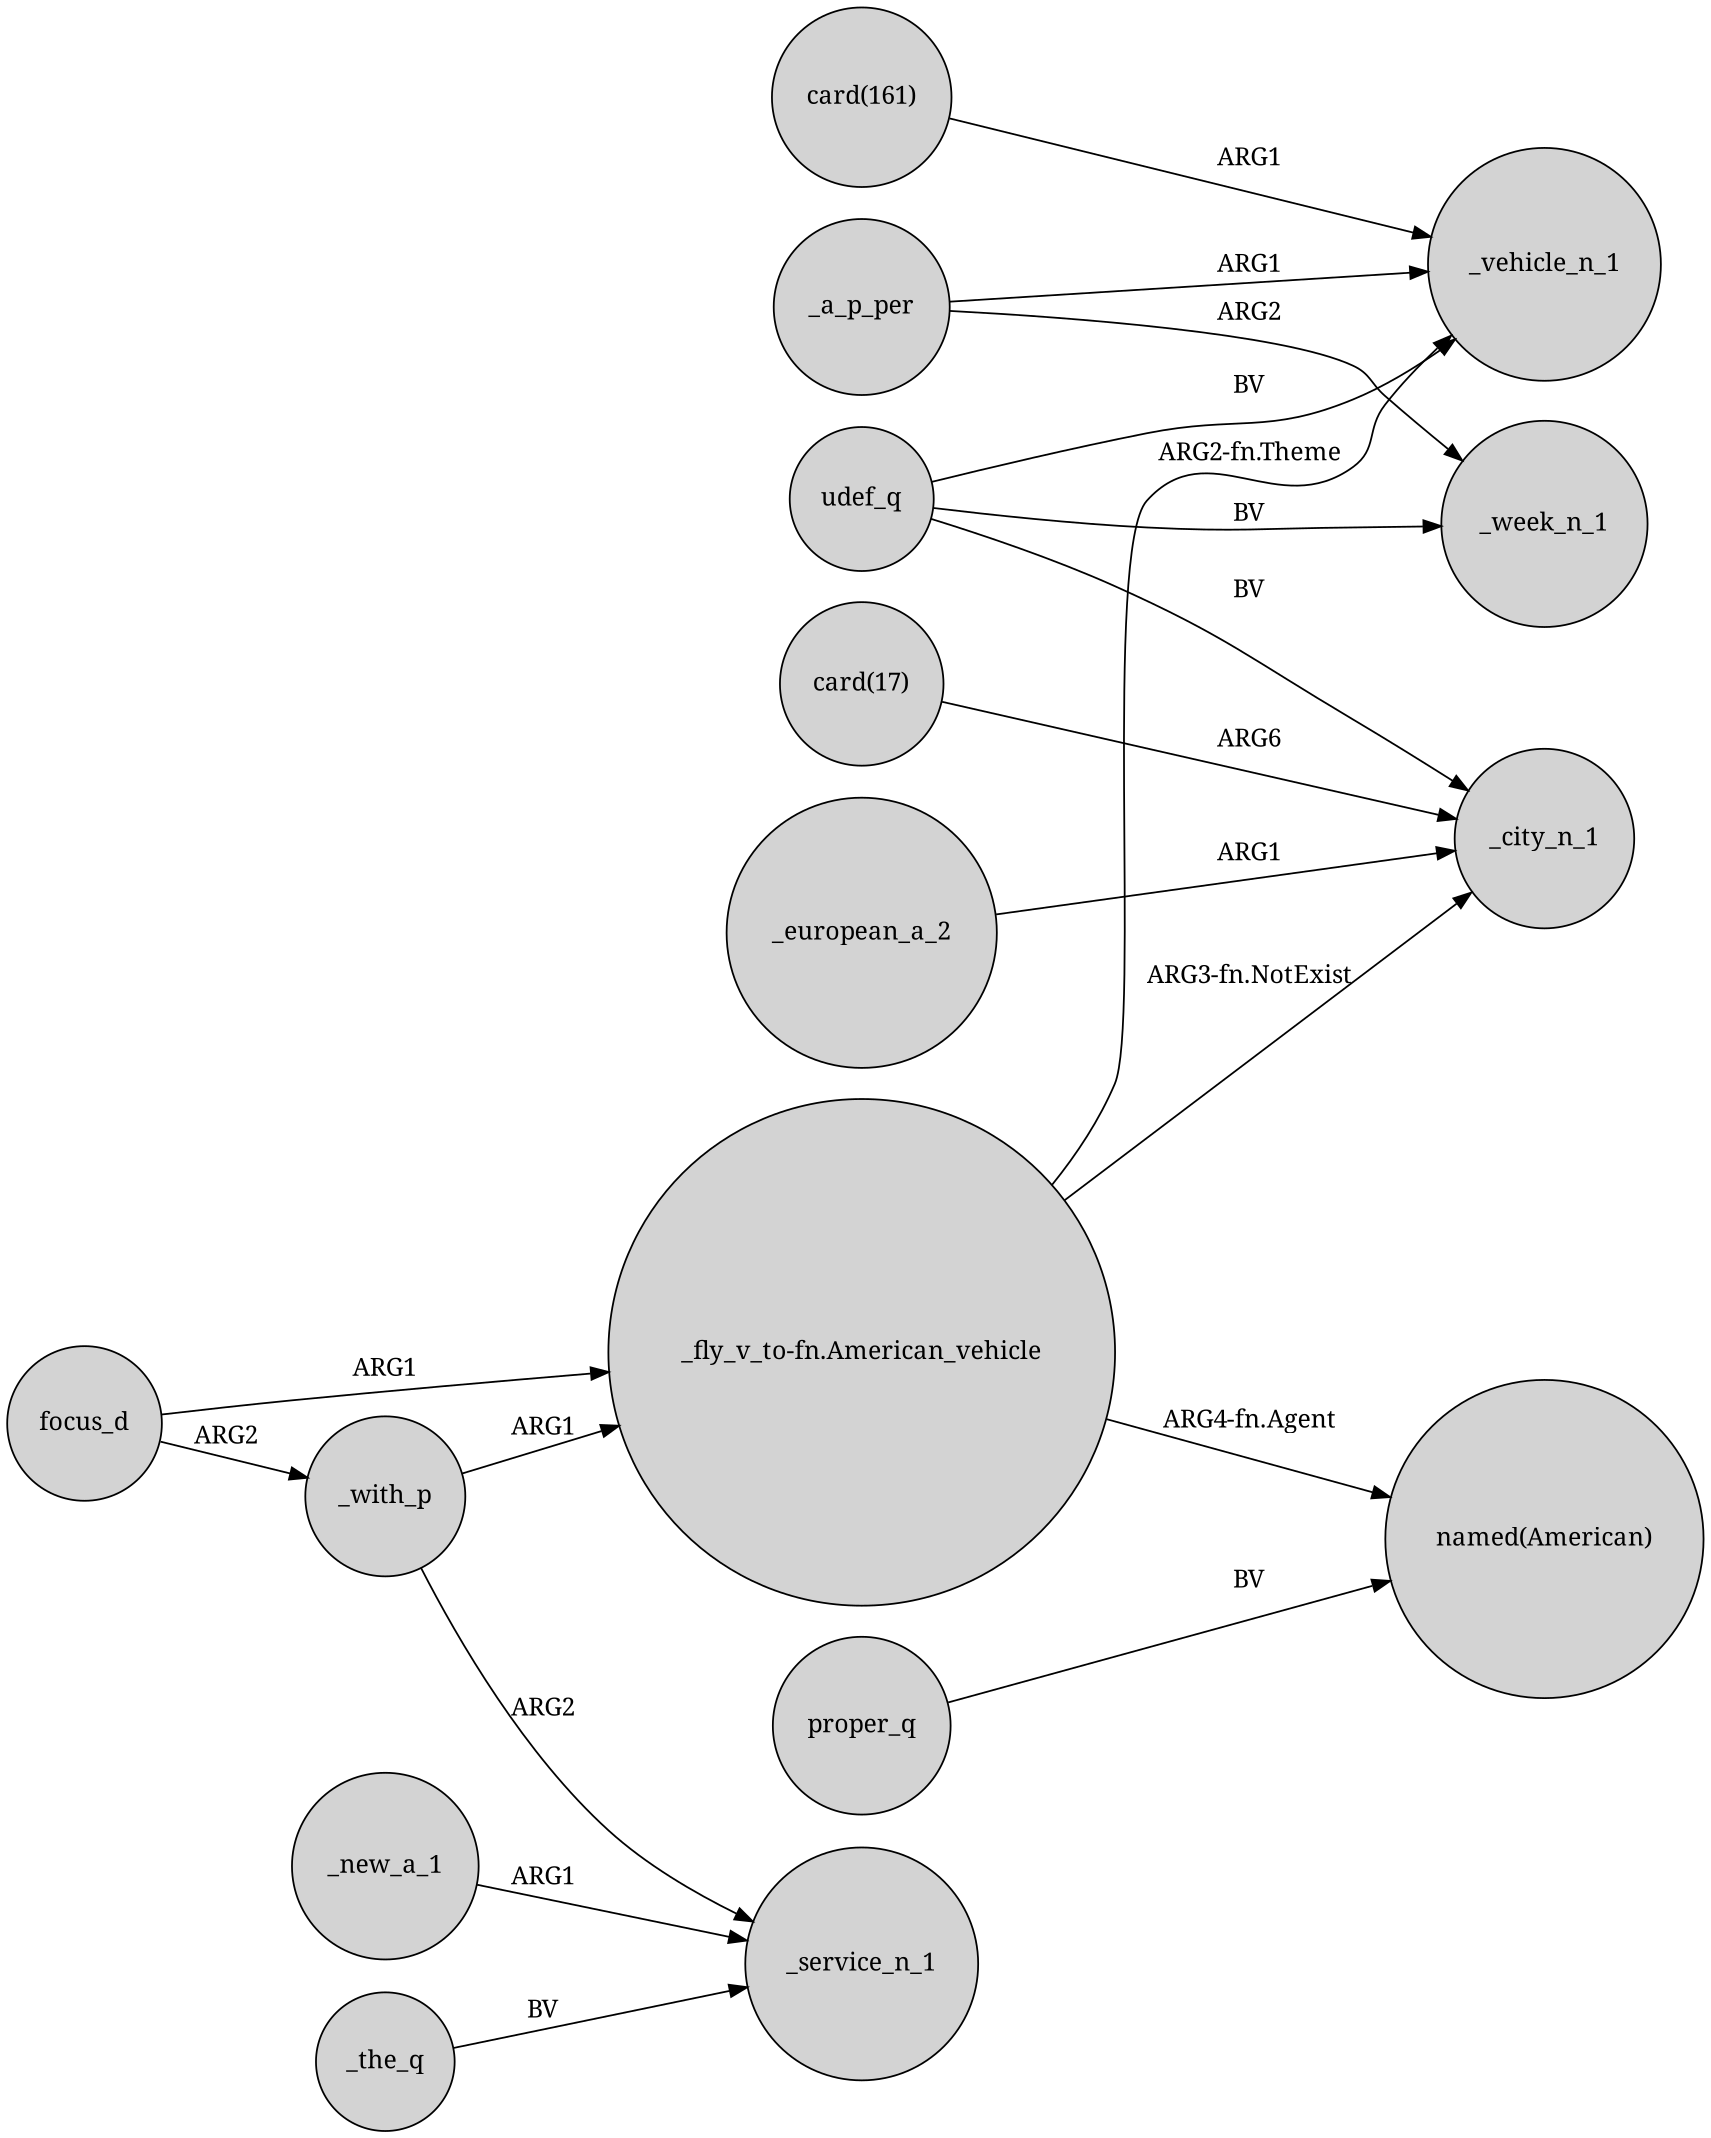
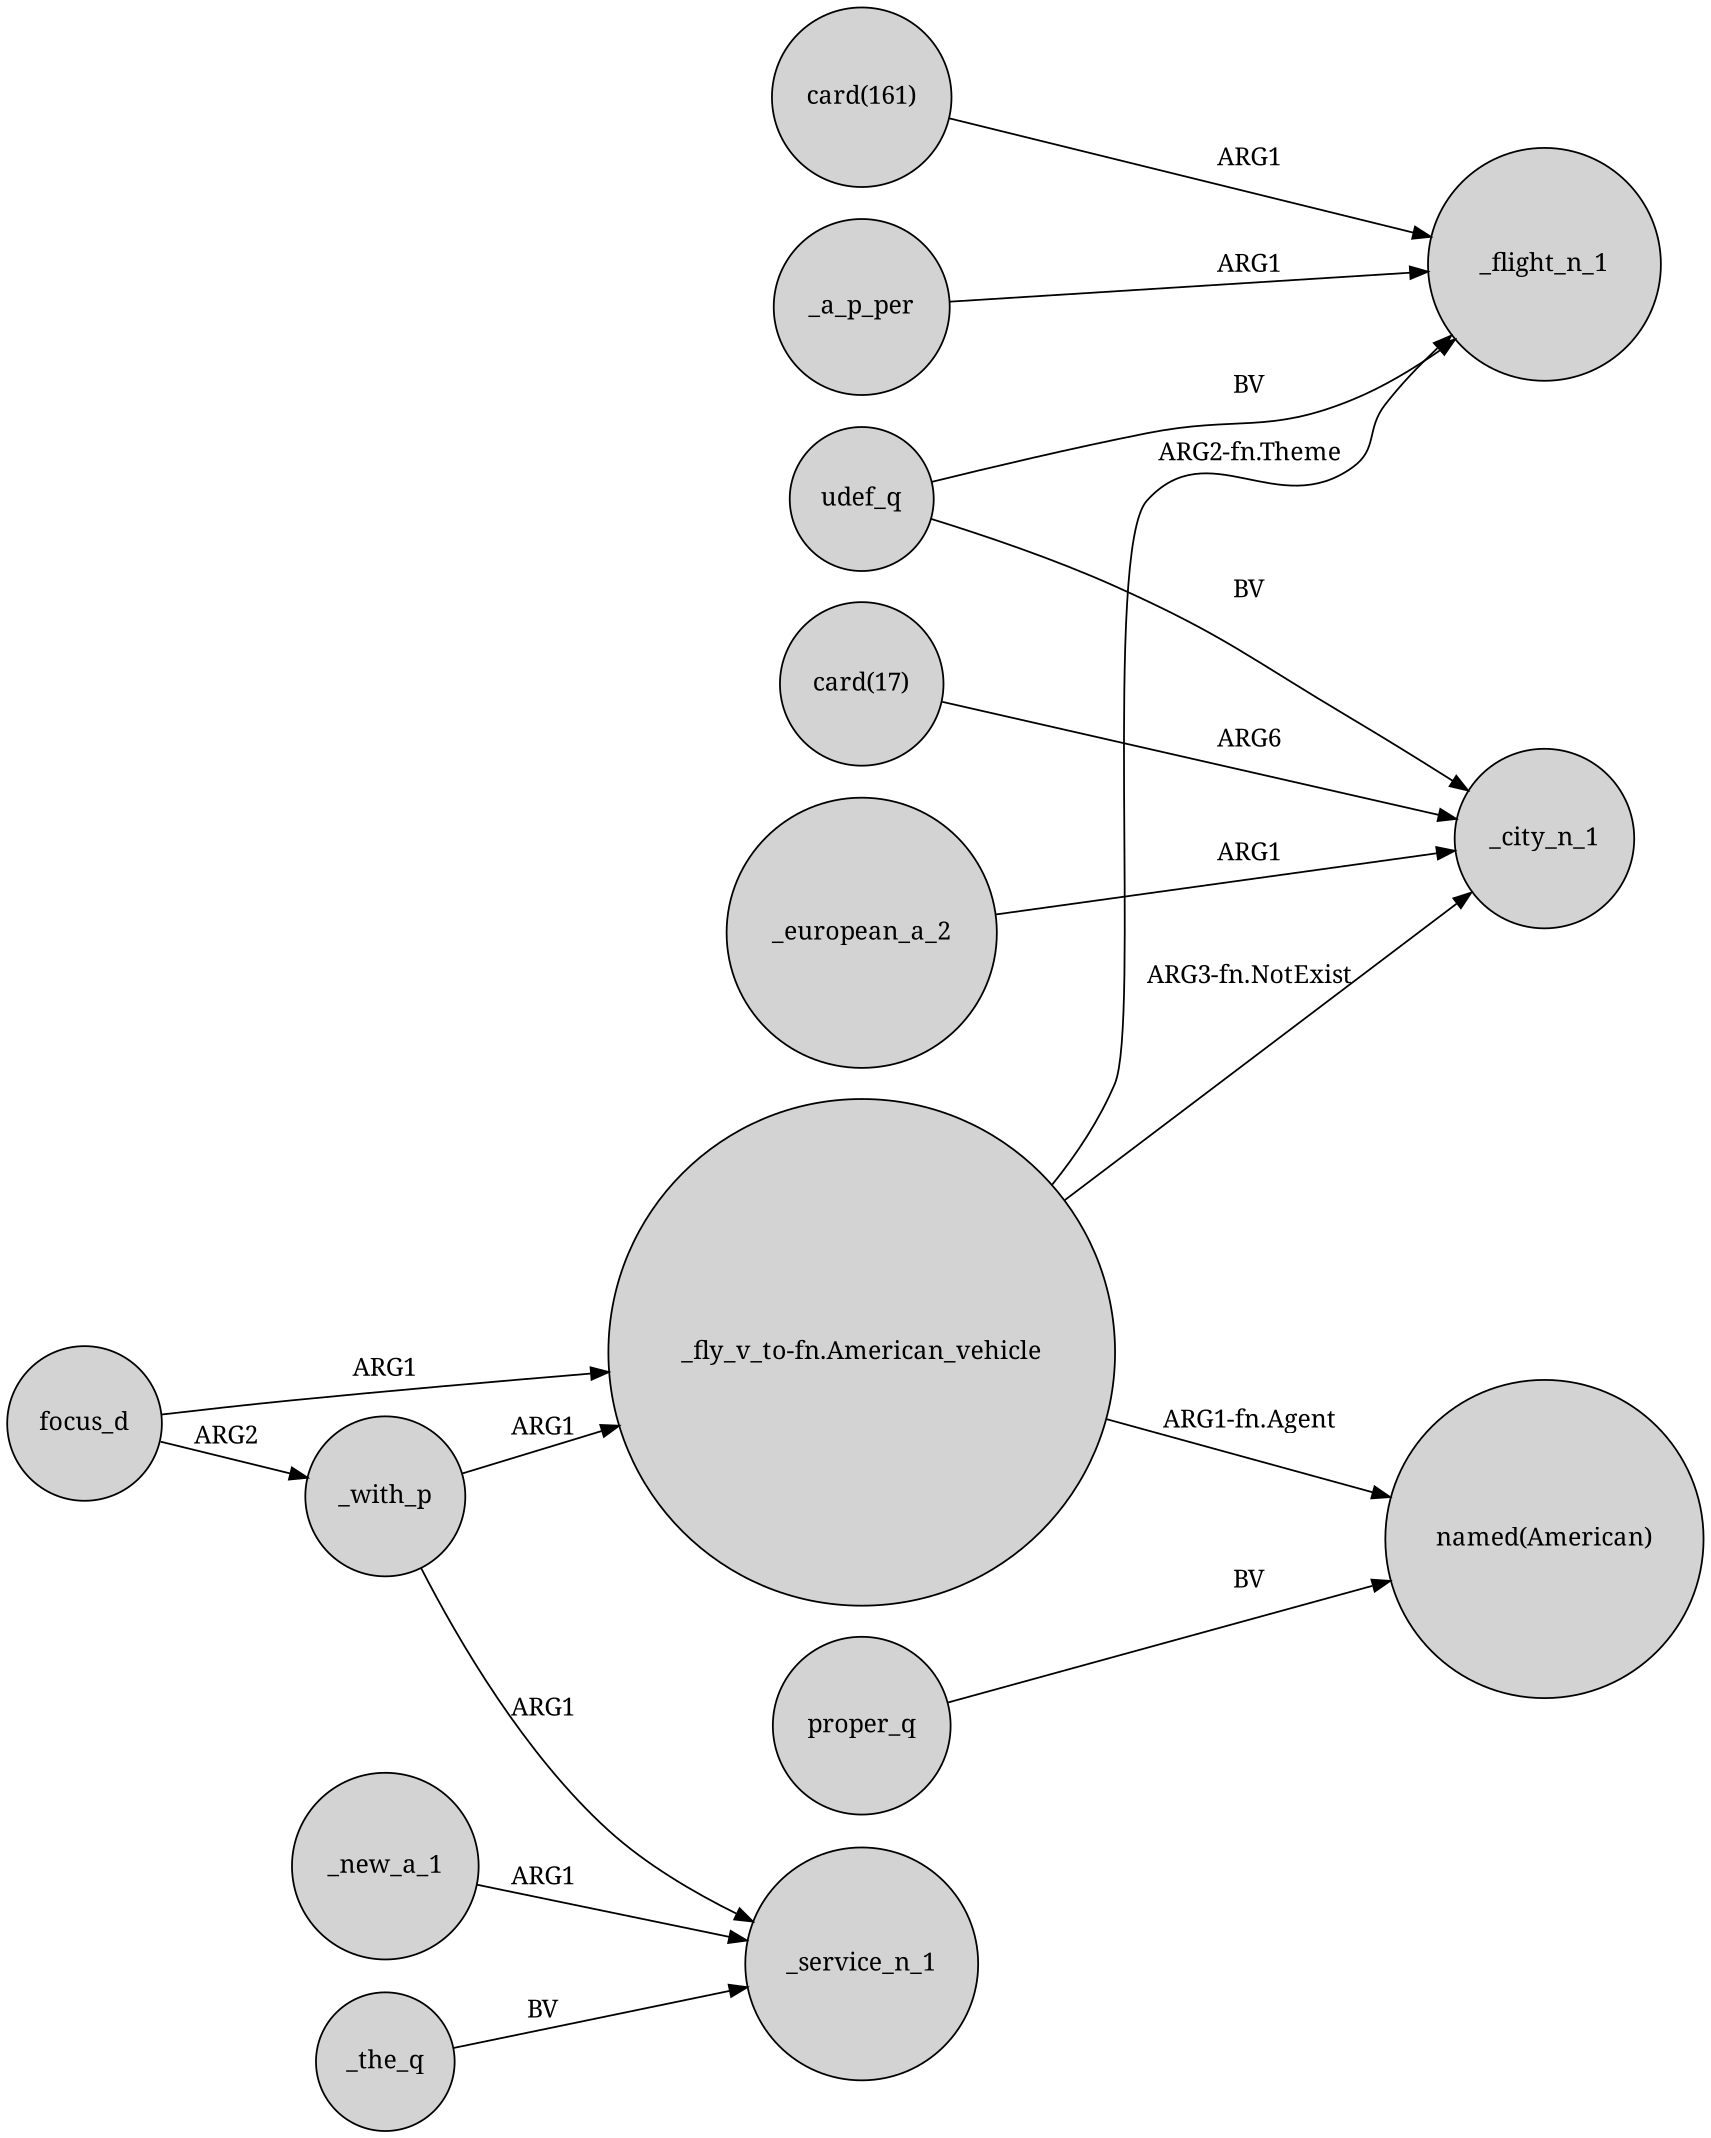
(1544, 264) -> (1544, 264)
(1544, 524) -> none
(1250, 1421) -> (1250, 1421)
(544, 1709) -> (544, 1709)
